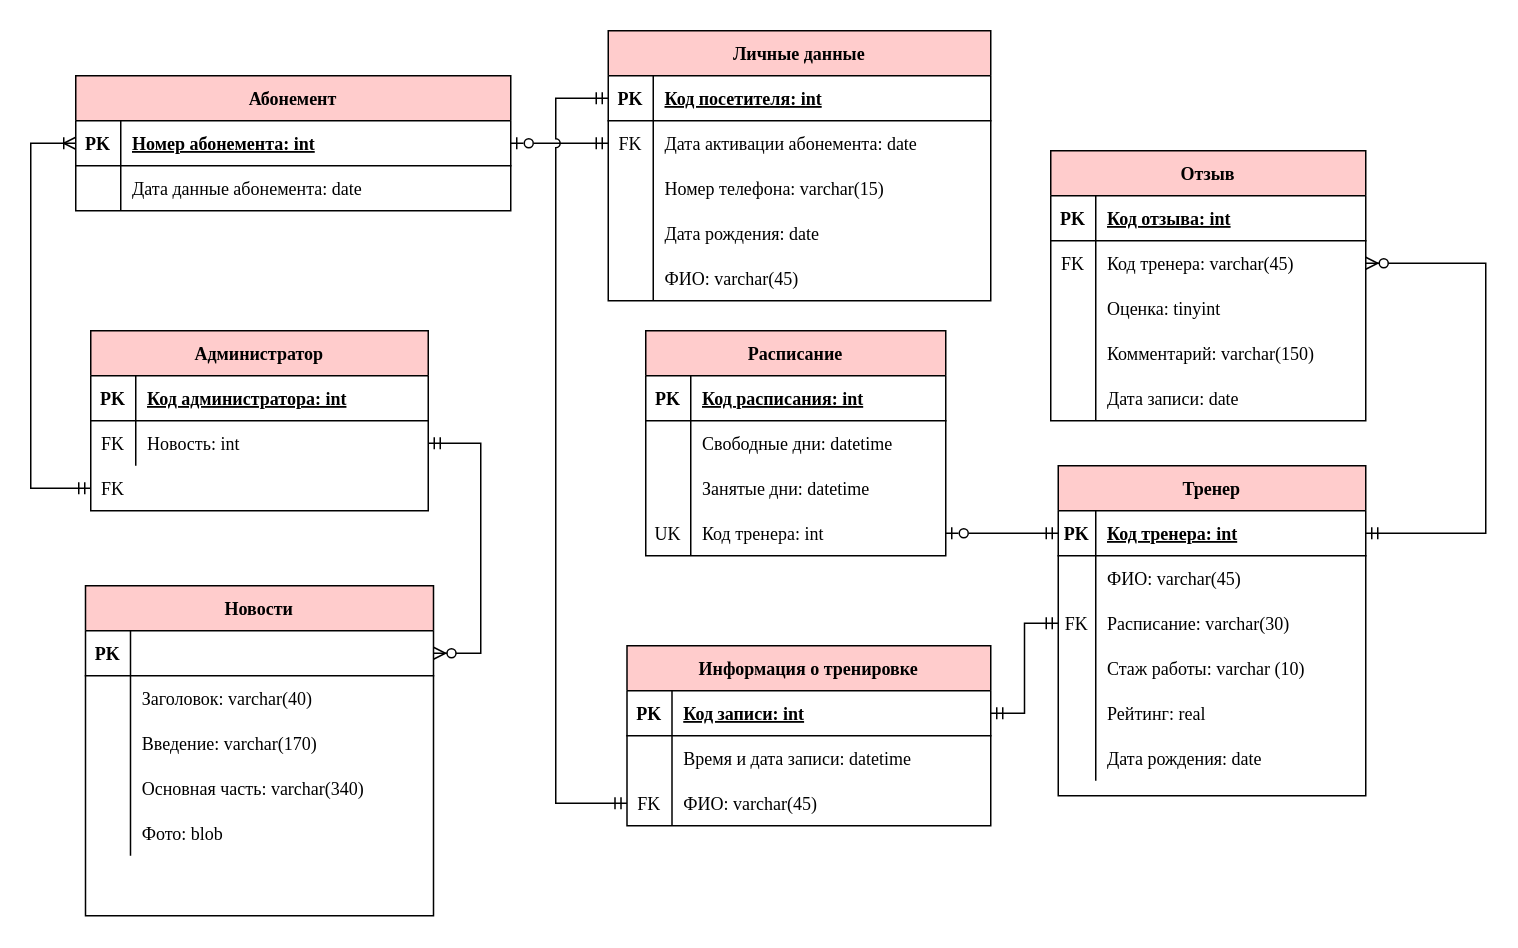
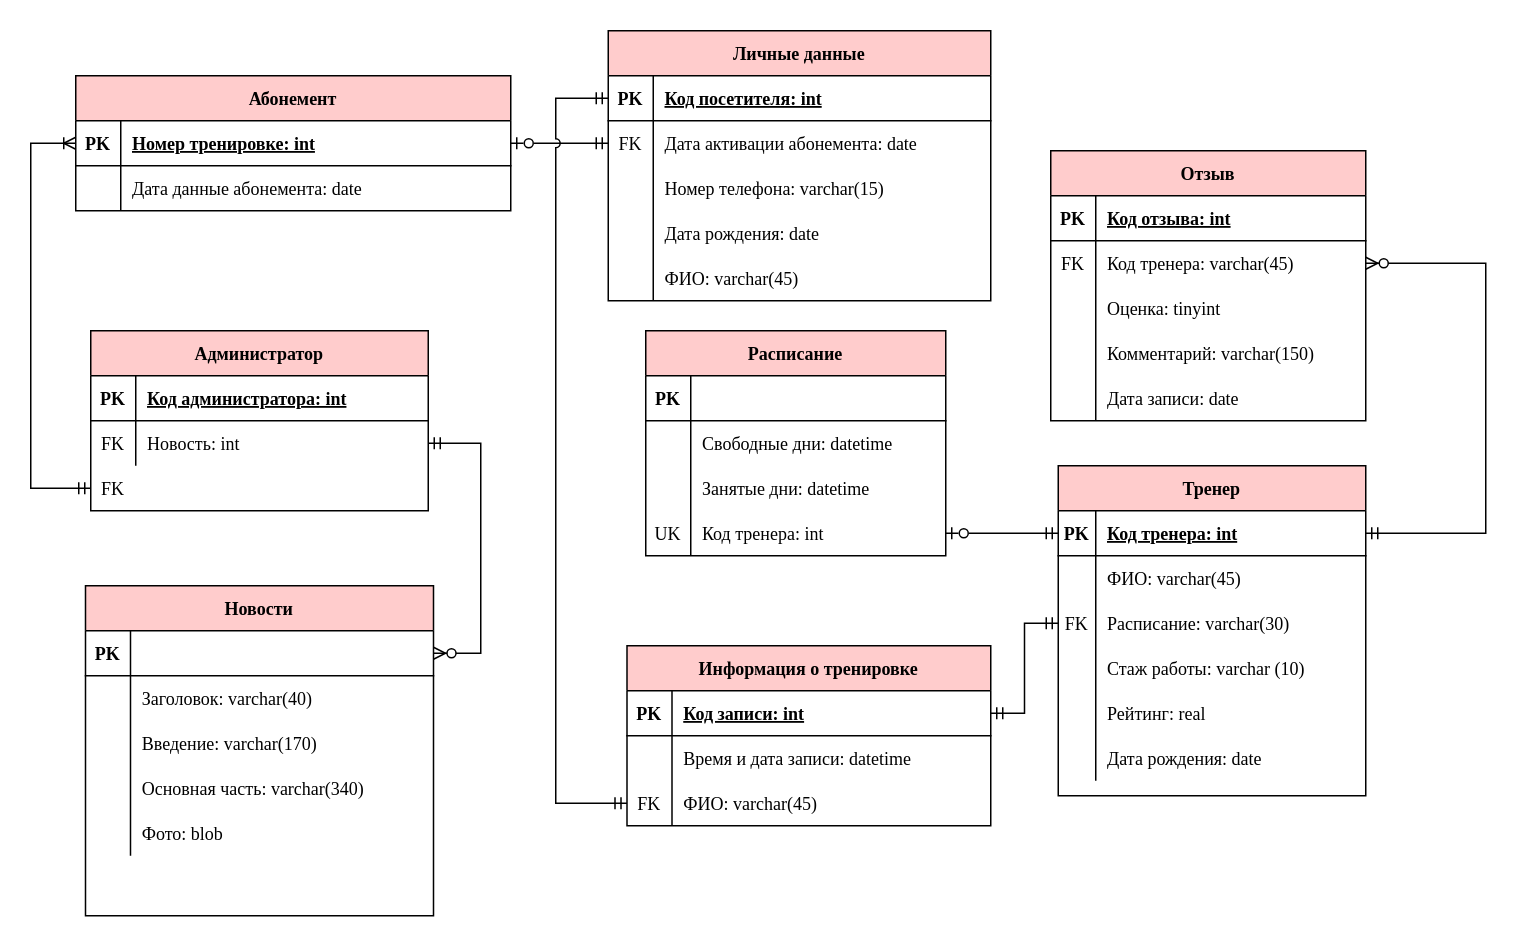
(228, 144) -> (228, 144)
(818, 398) -> none
